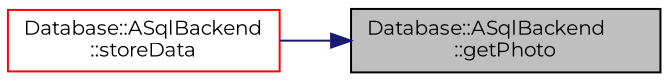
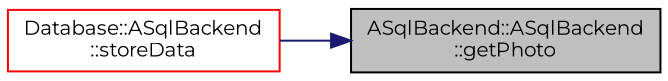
(506, 41) -> (506, 41)
